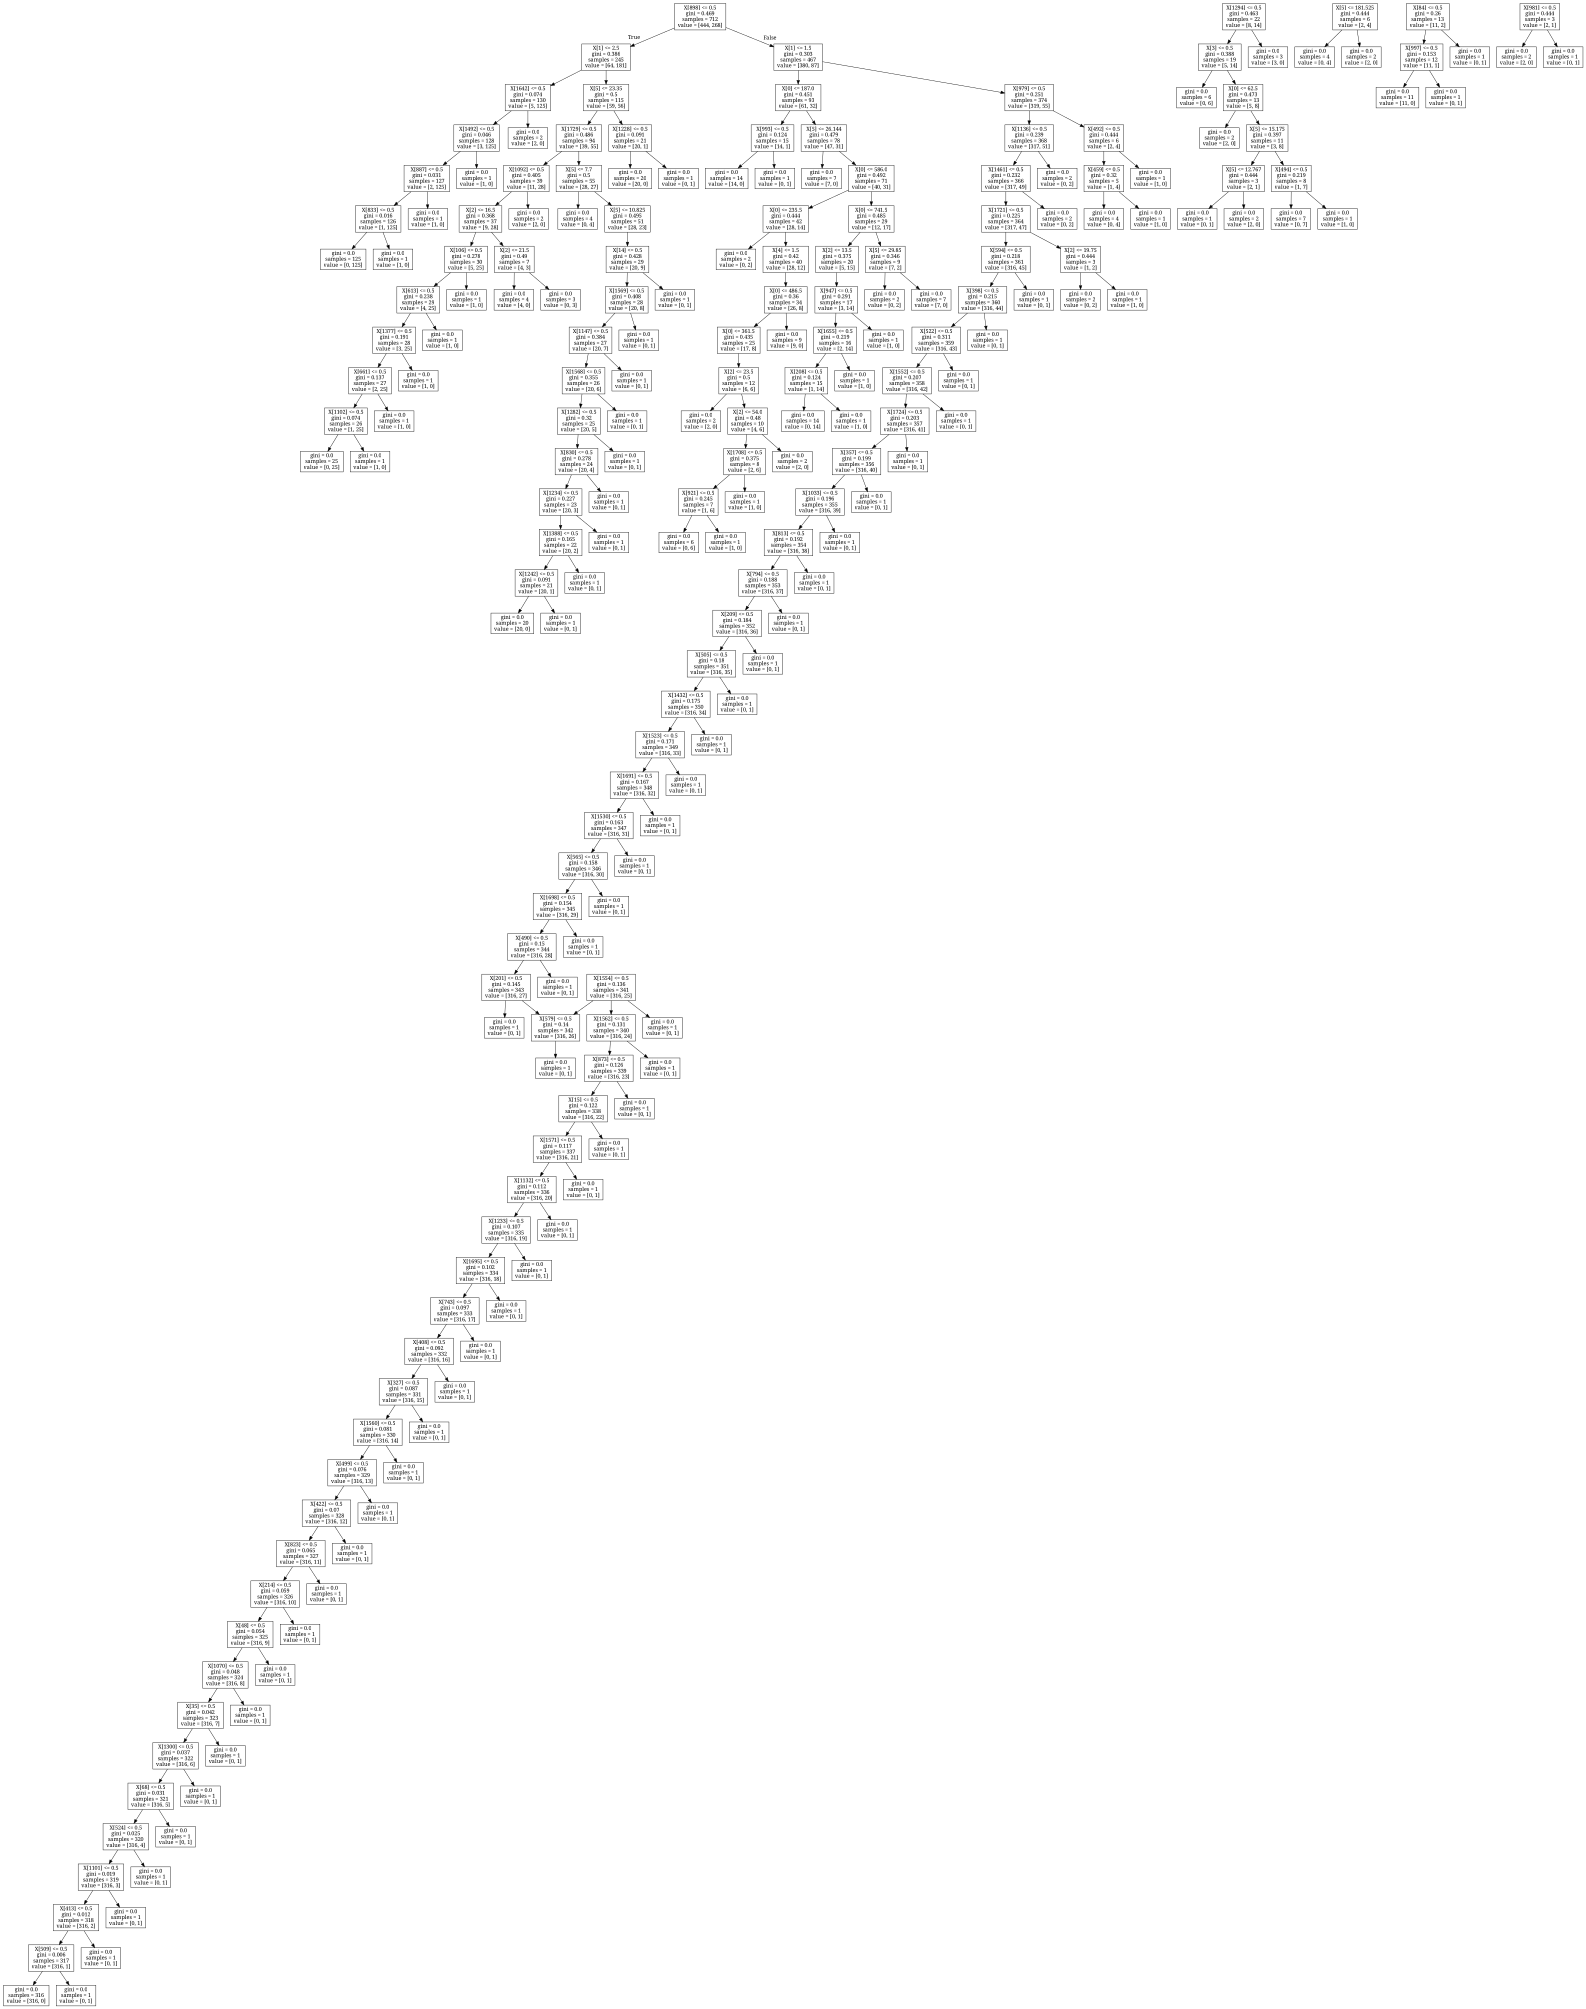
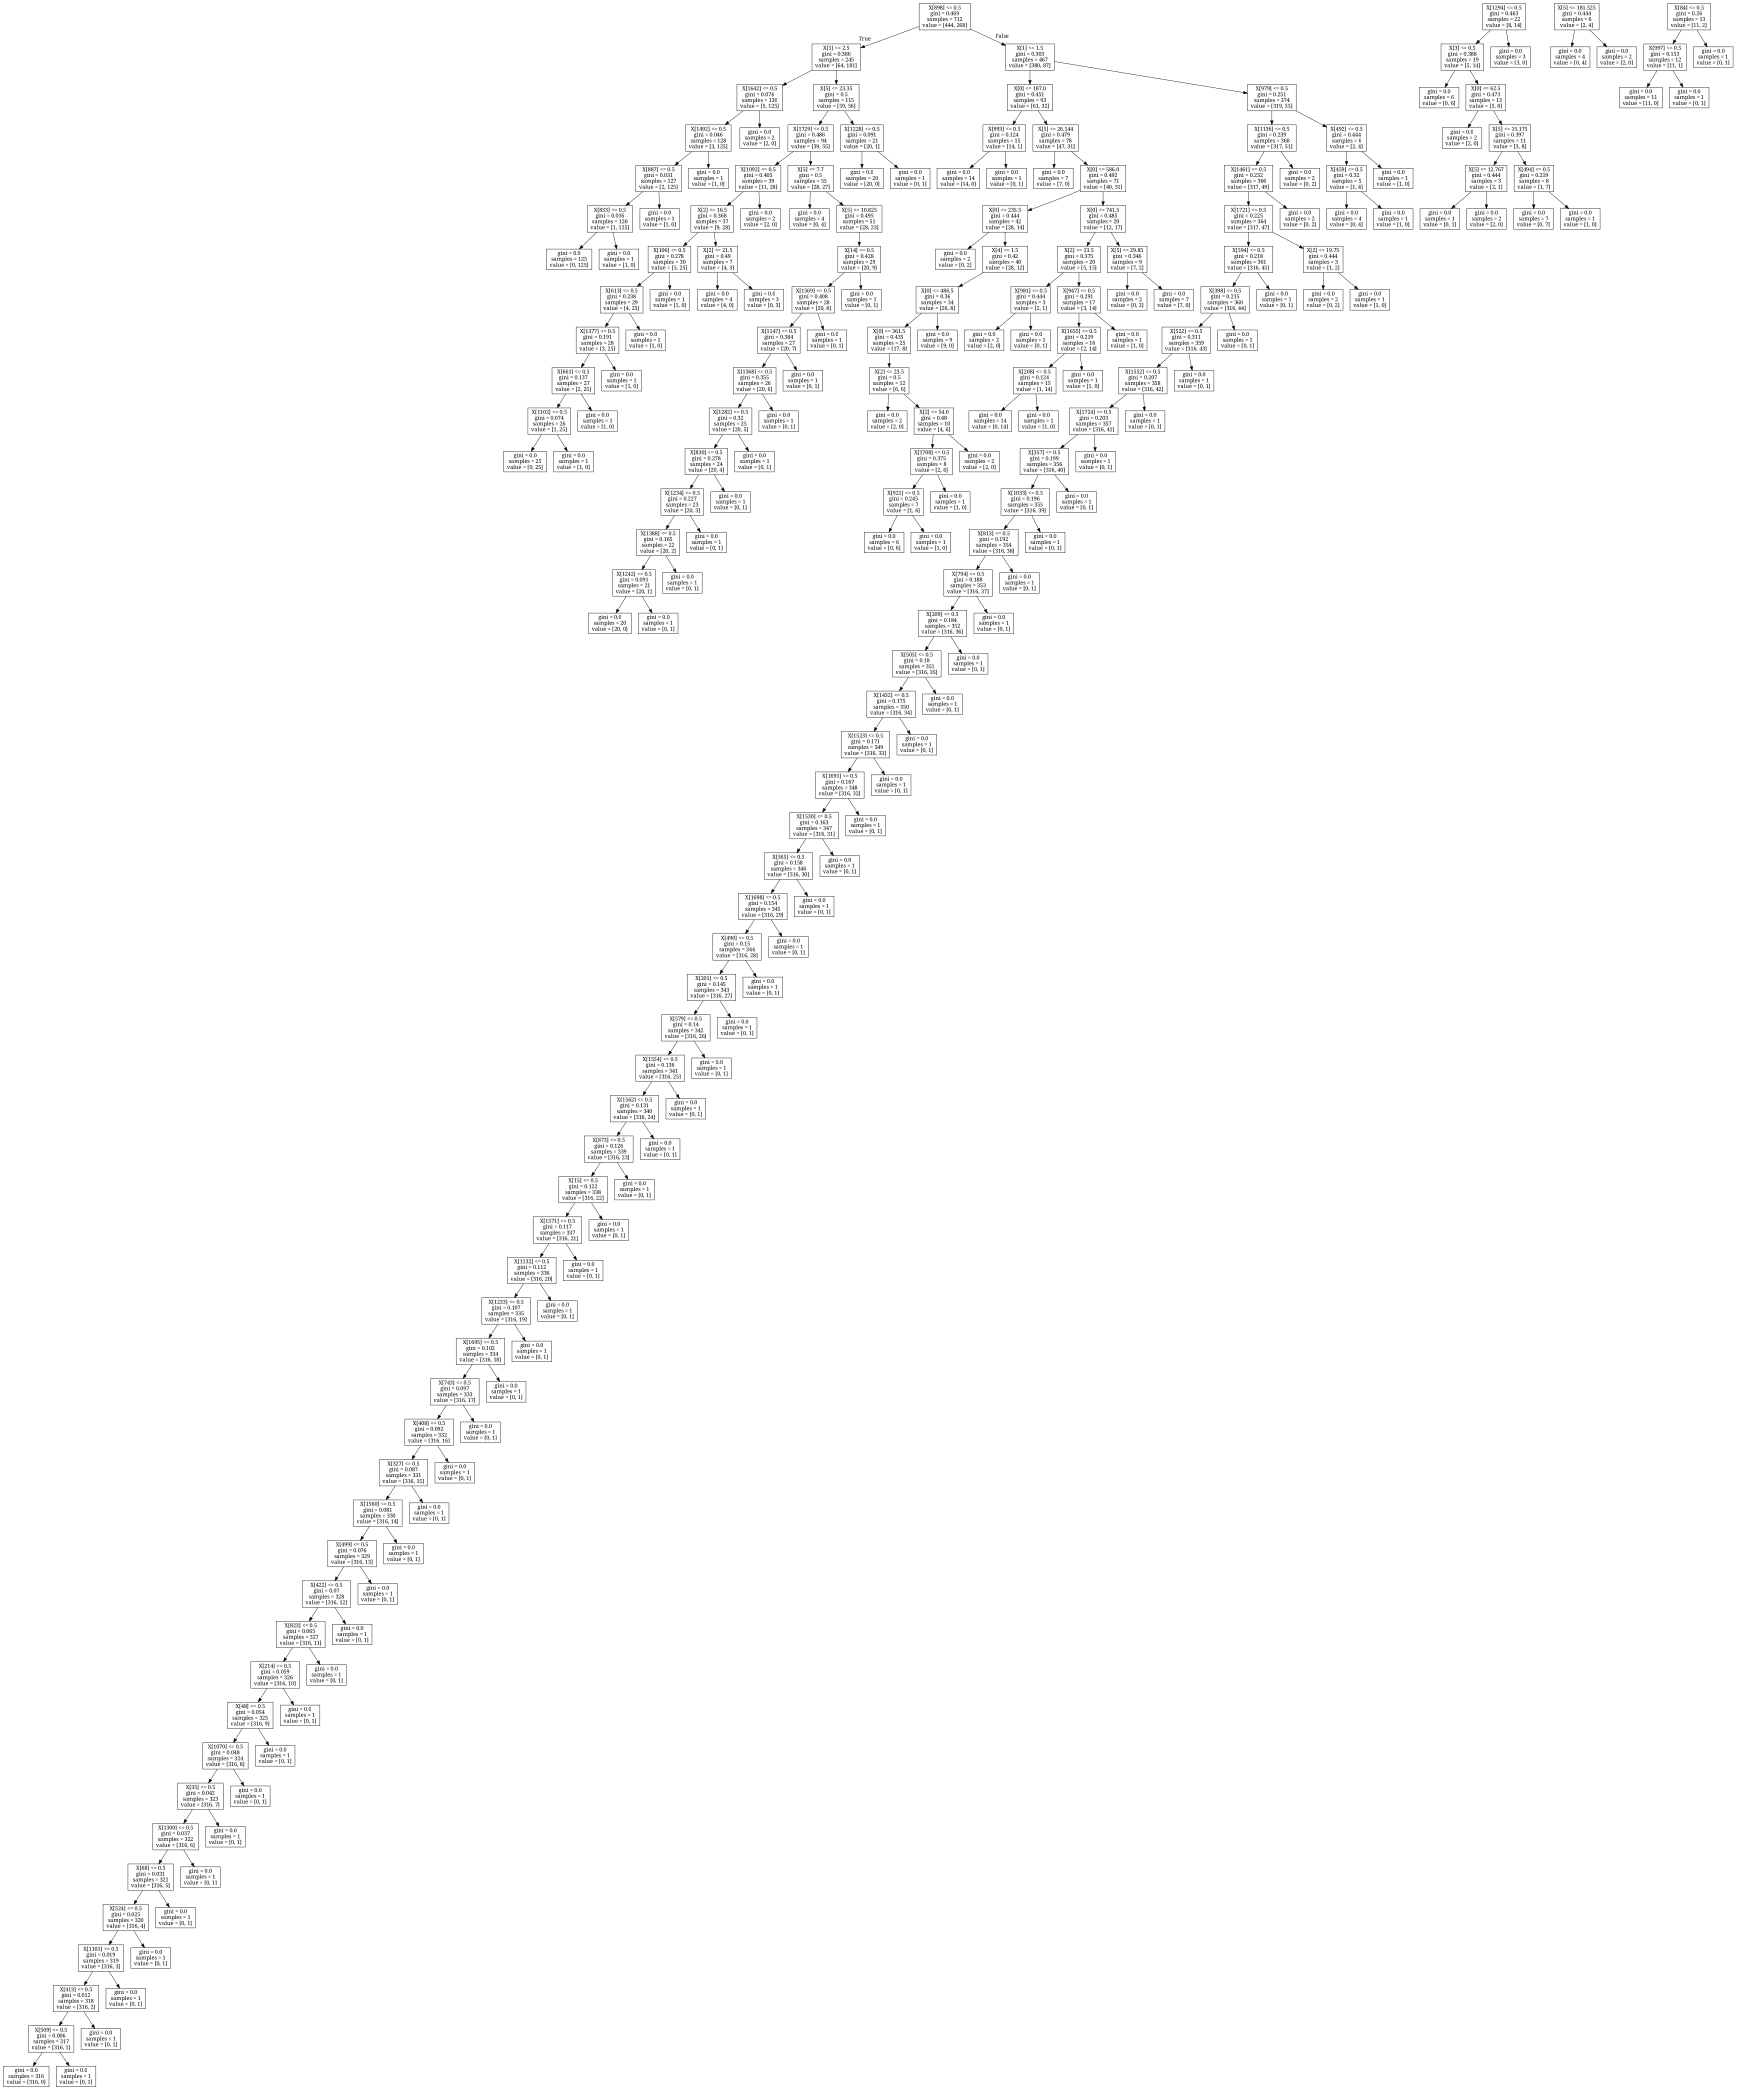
none -> (1056, 278)
(585, 1006) -> (674, 1046)
